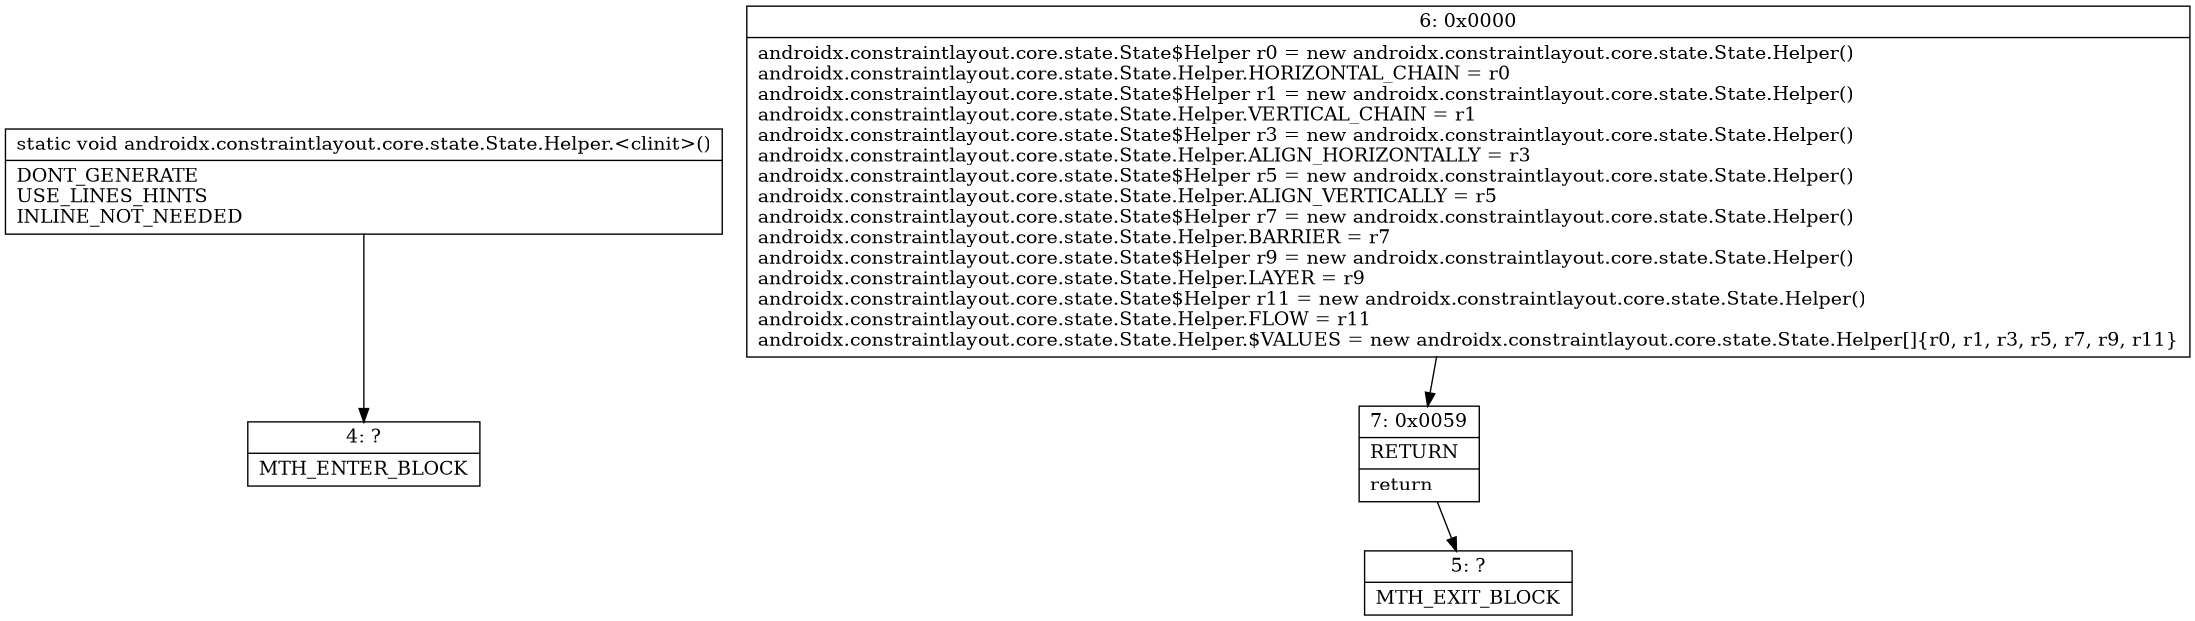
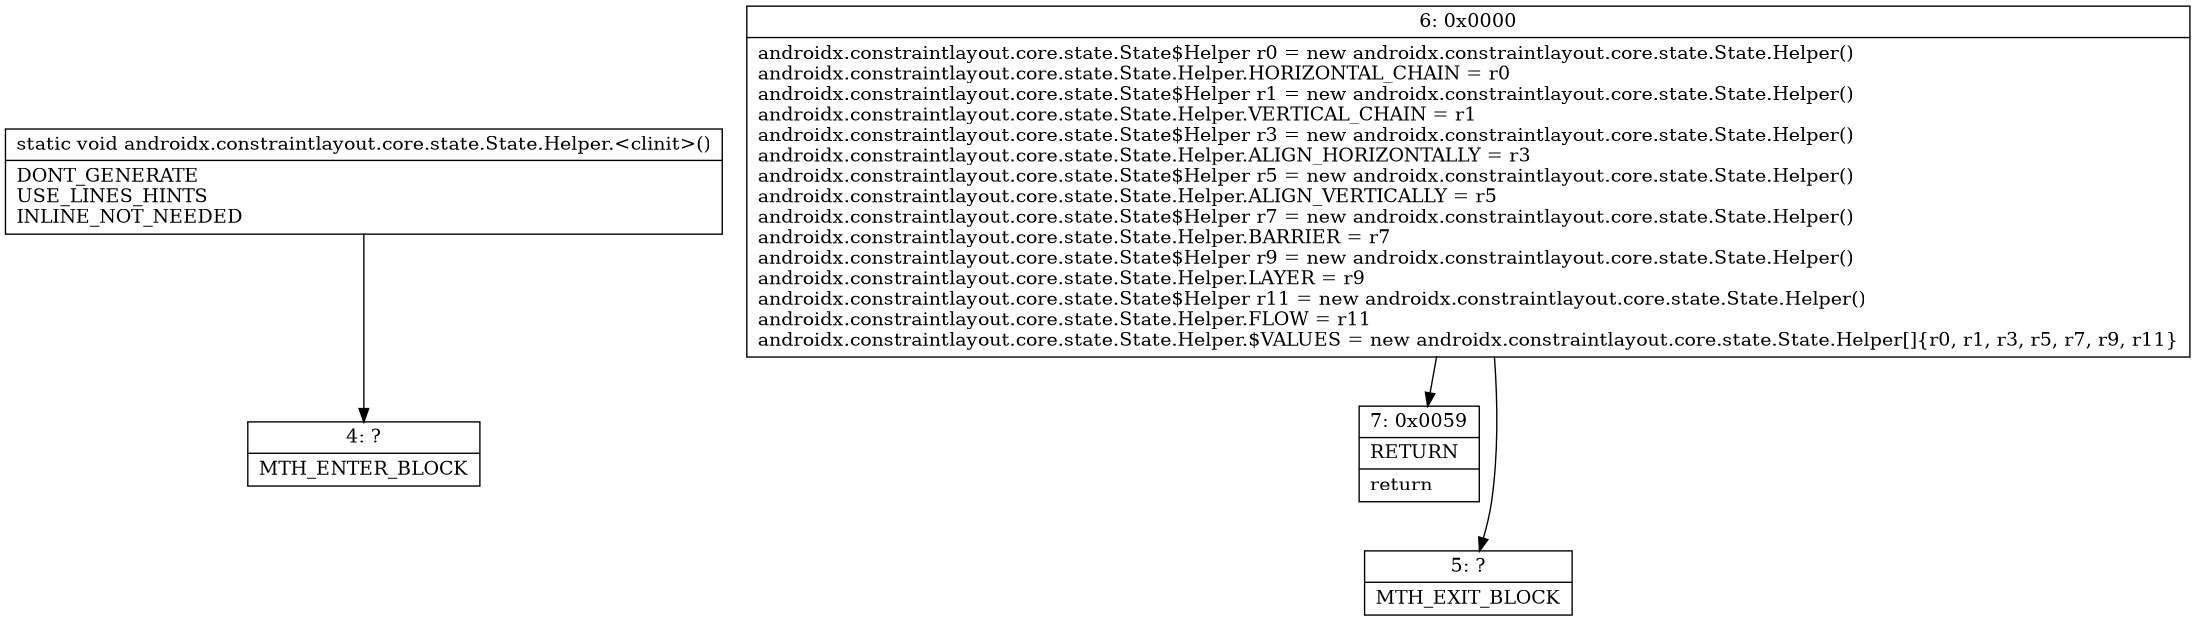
(1444, 520) -> (1496, 448)
